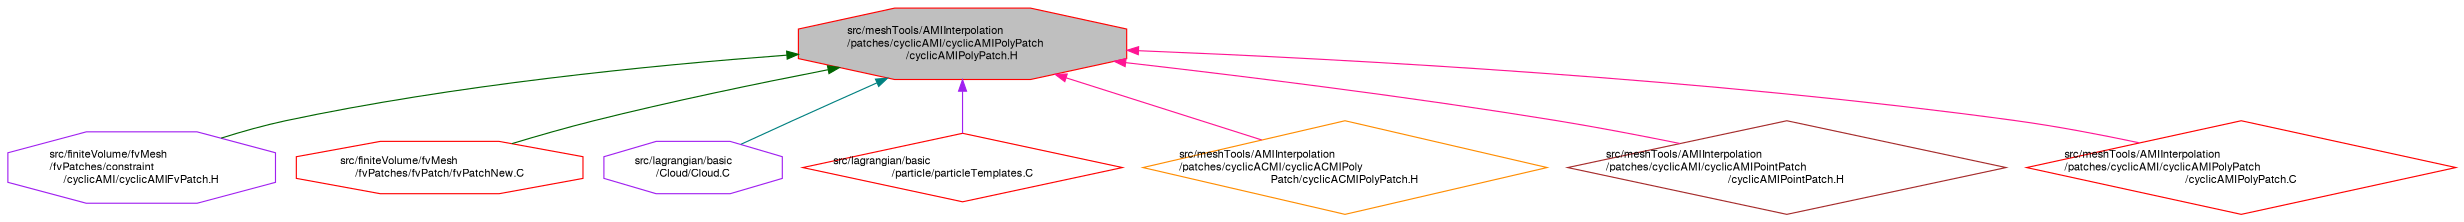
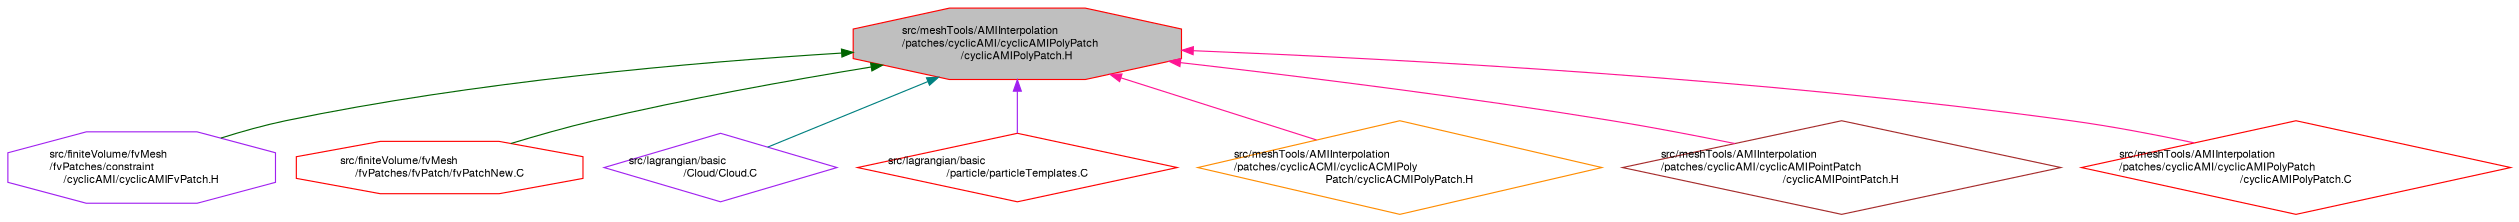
(693, 168) -> (721, 168)
